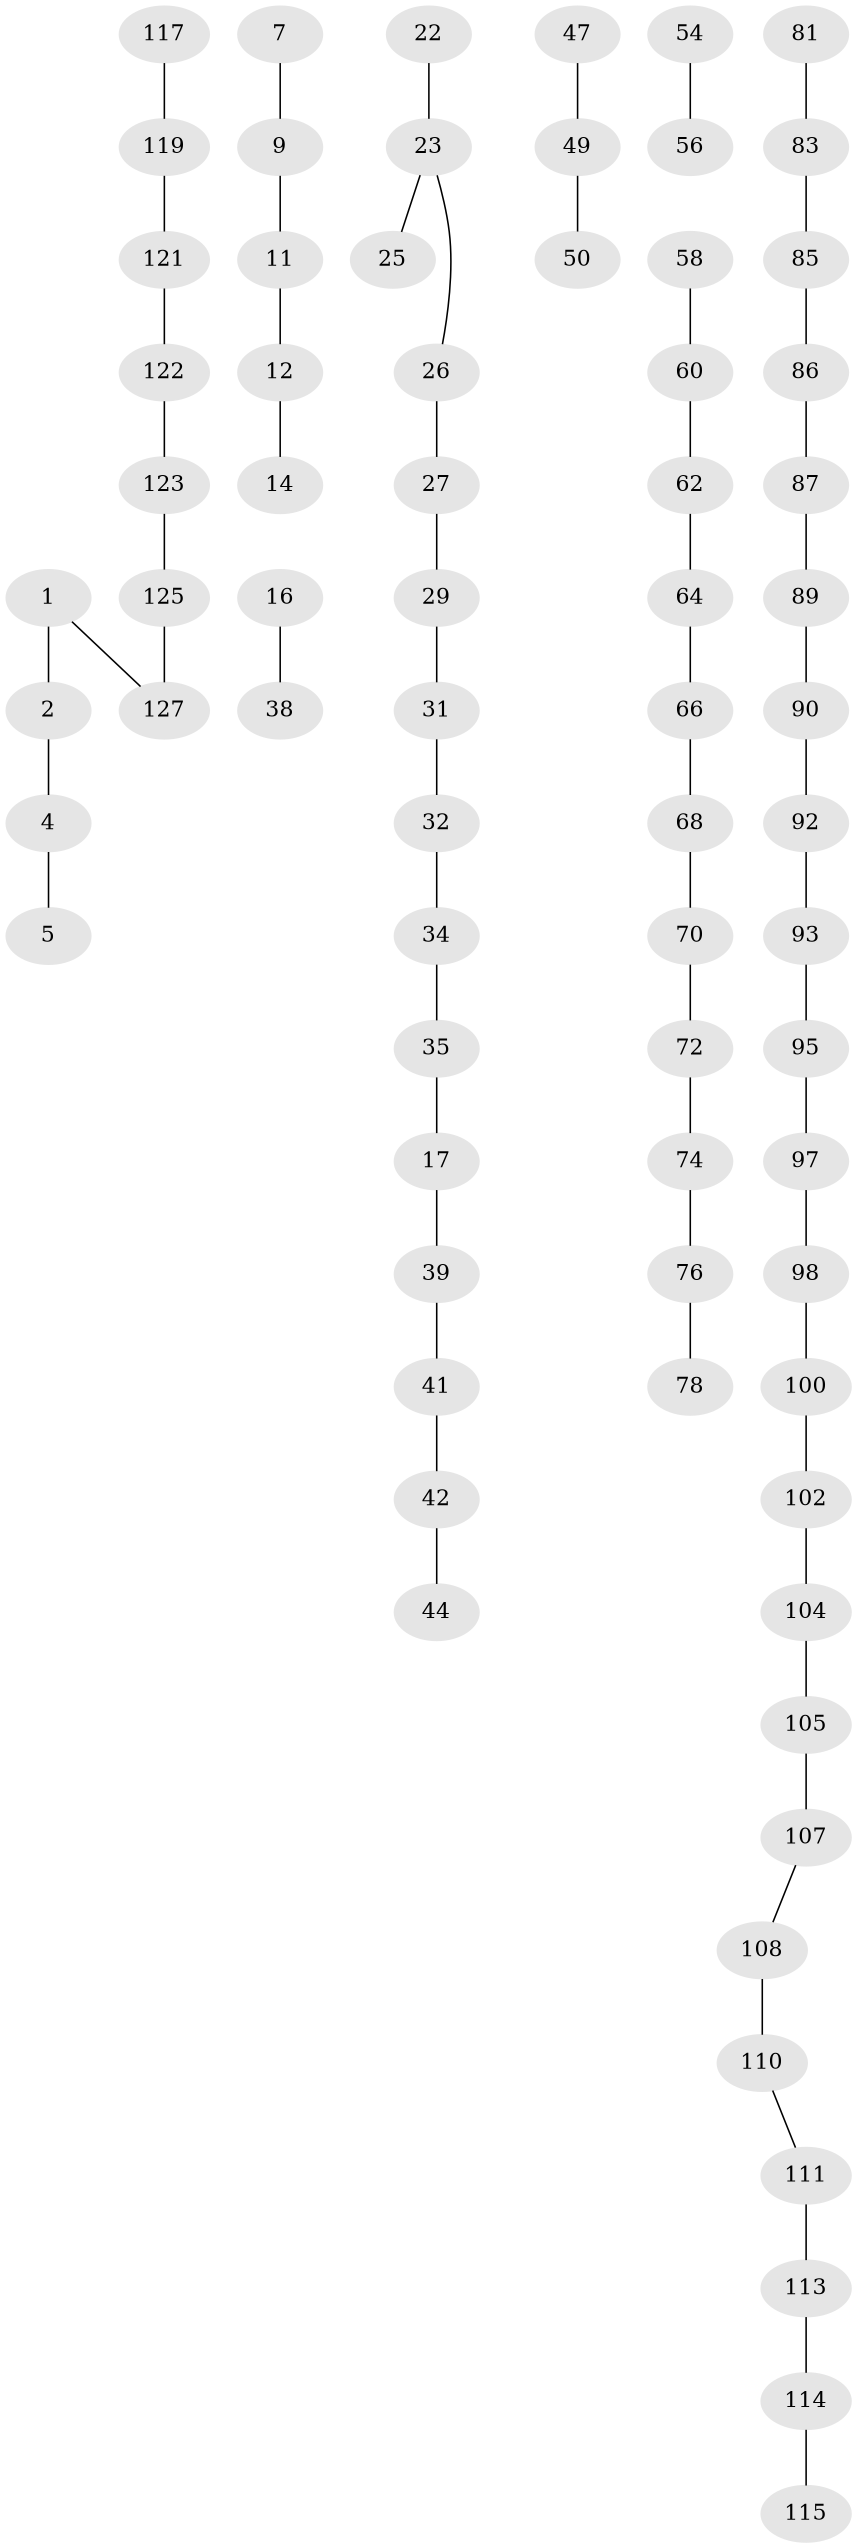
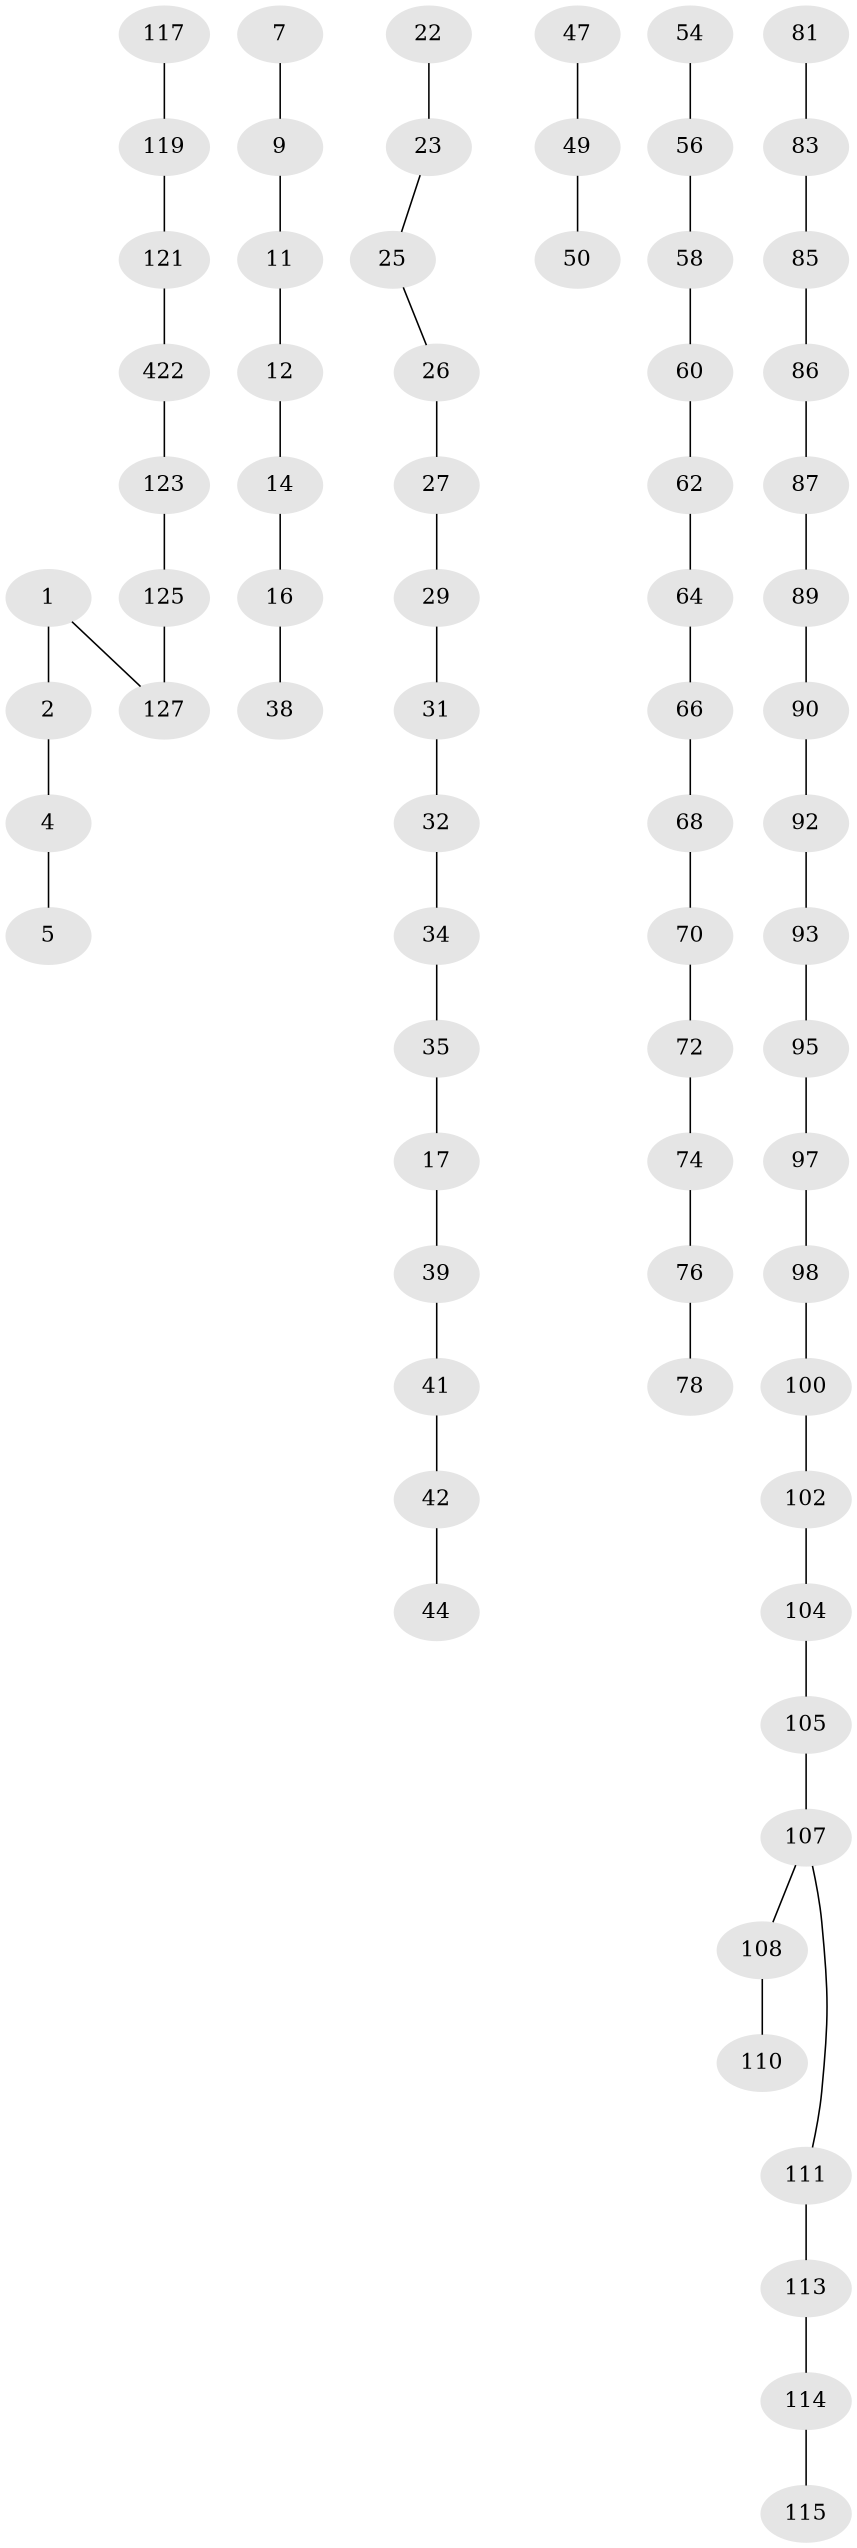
none -> (690, 204)
(451, 259) -> (415, 316)
(164, 373) -> (164, 373)
none -> (280, 542)
(784, 2119) -> (827, 2007)
